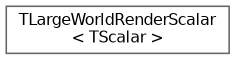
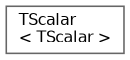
(118, 30) -> (65, 30)
